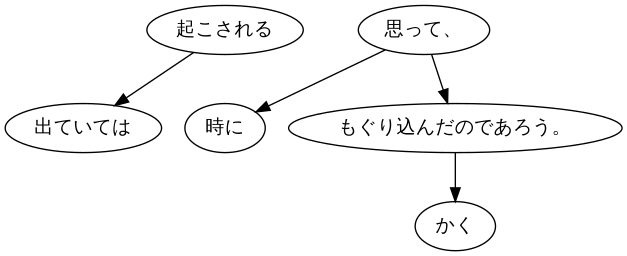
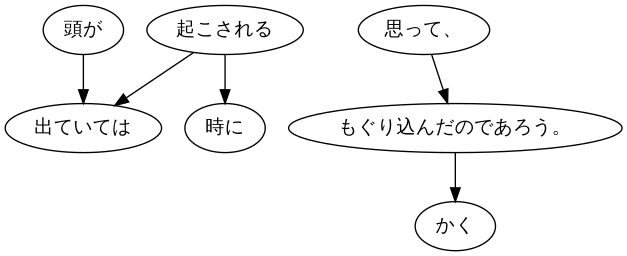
none -> (83, 30)
(327, 78) -> (225, 72)
